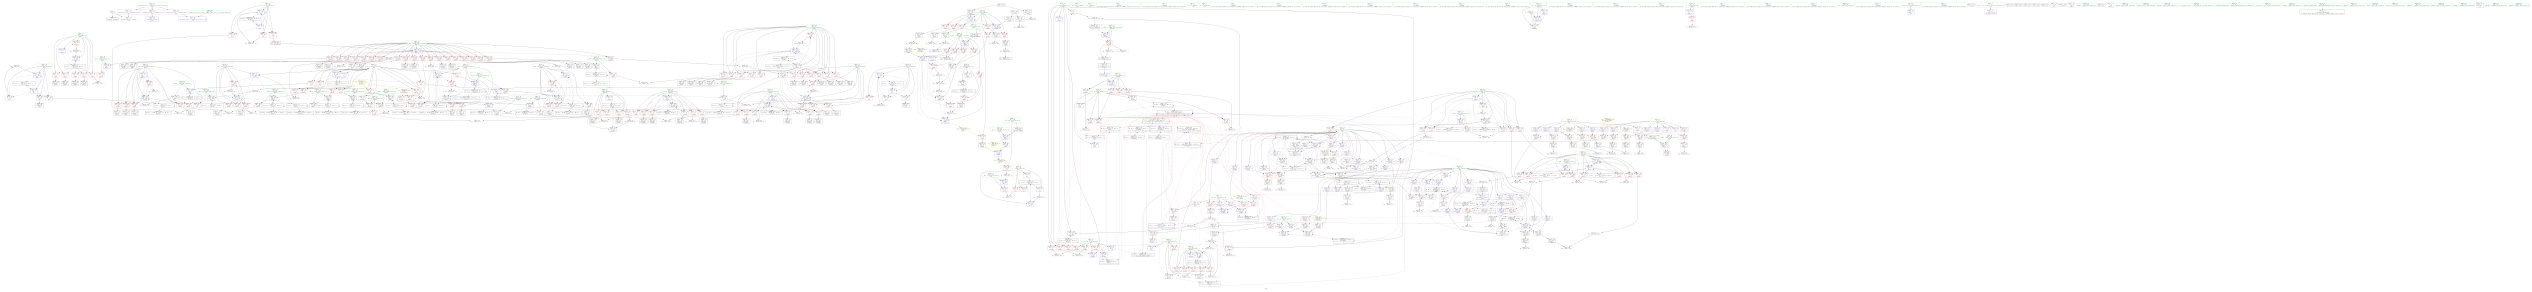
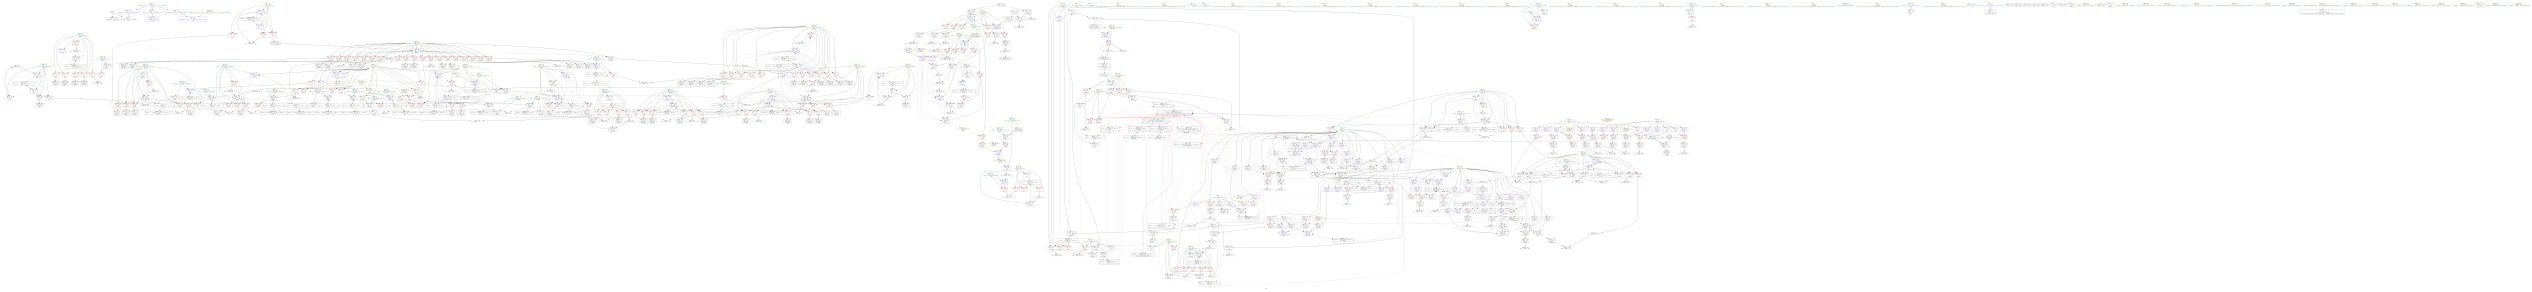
(497, 98) -> none
(1076, 248) -> none
